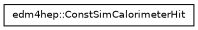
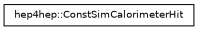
(99, 15) -> (99, 15)
